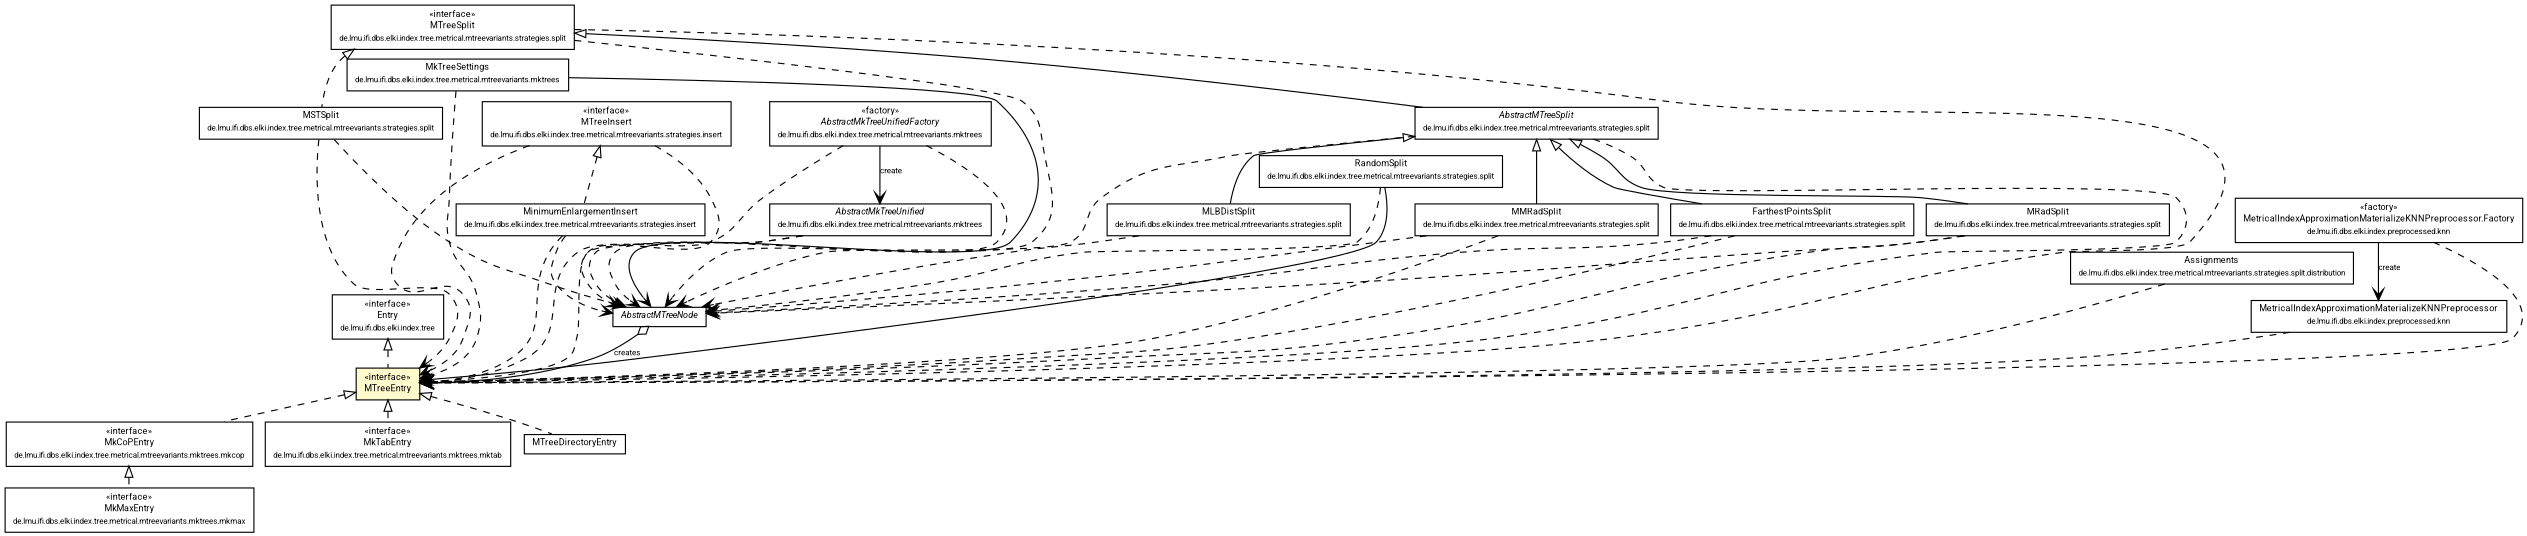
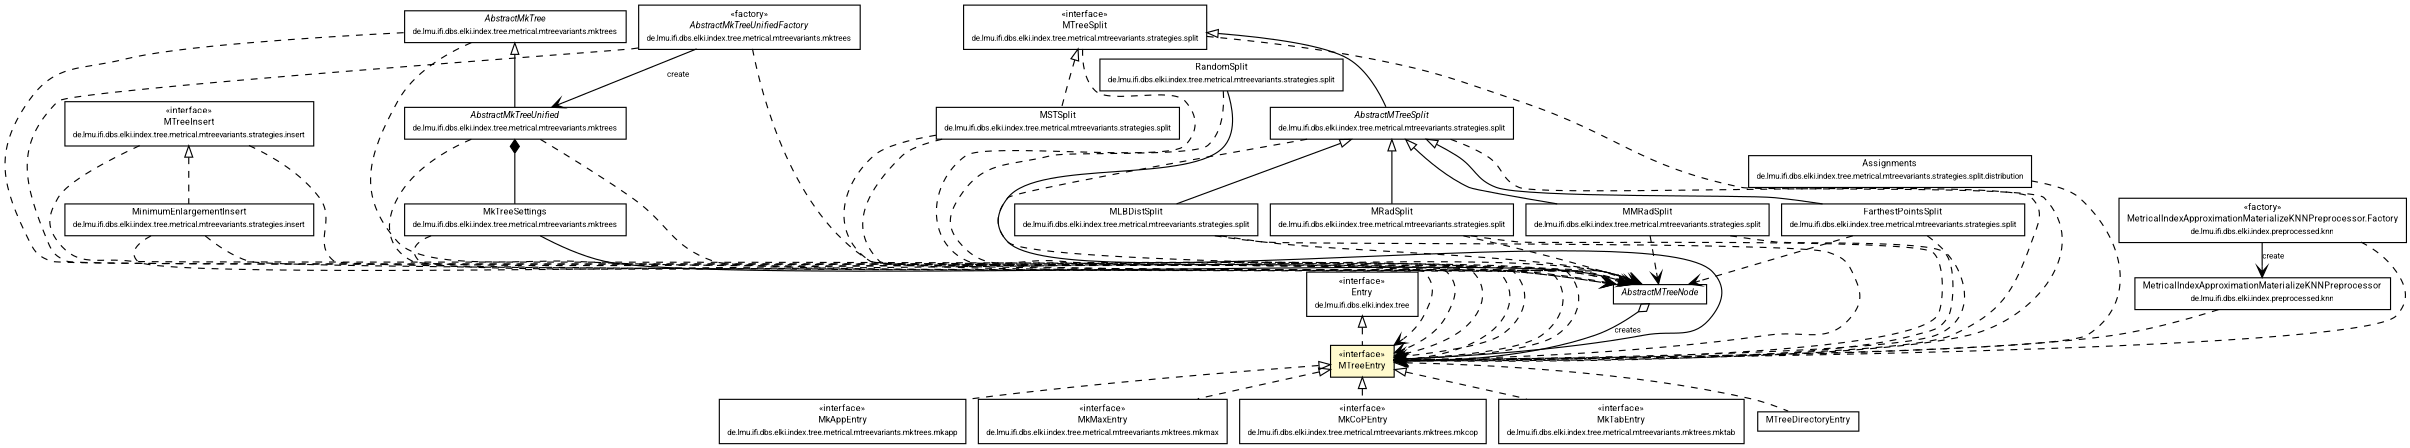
none -> (515, 27)
none -> (515, 179)
none -> (1843, 259)
none -> (842, 421)
(129, 482) -> (1258, 385)
